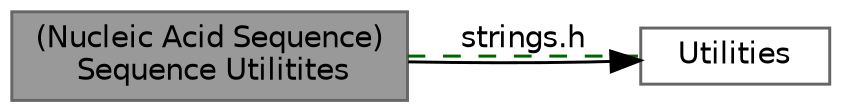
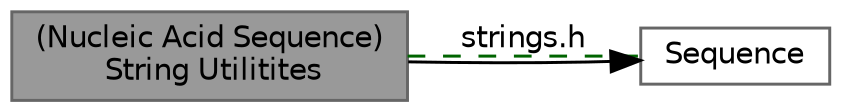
(210, 56) -> (210, 56)
(735, 56) -> (735, 56)
